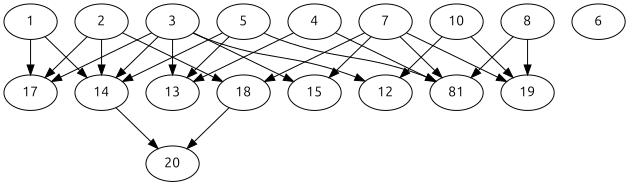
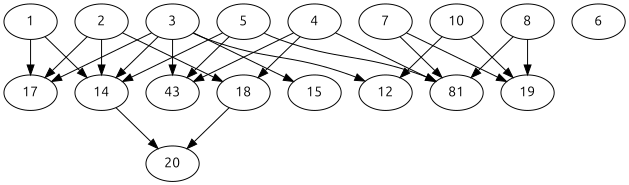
(355, 52) -> none
(315, 57) -> (284, 52)
(173, 93) -> (173, 93)
